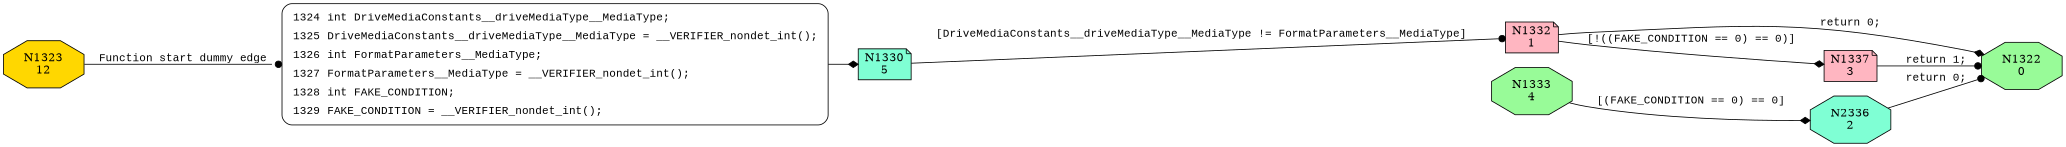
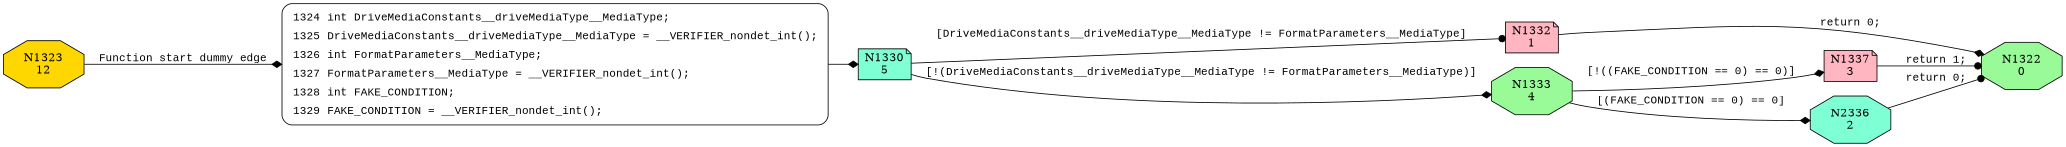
(1686, 54) -> (1694, 87)
(178, 64) -> (178, 64)
none -> (1196, 102)
